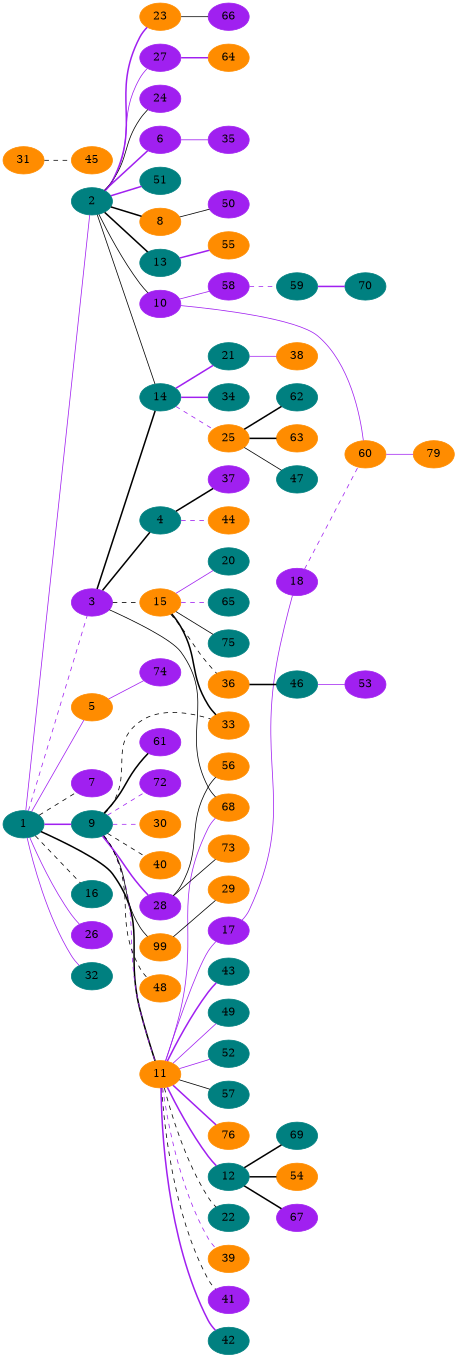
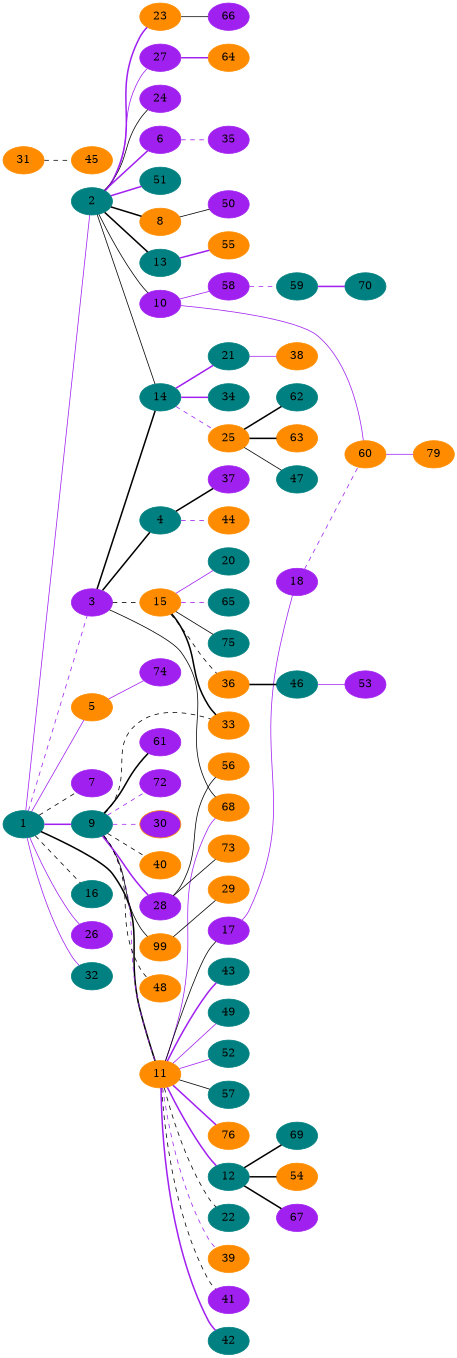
(195, 140) -> (195, 140)
(160, 824) -> (160, 824)
(188, 996) -> (188, 996)
